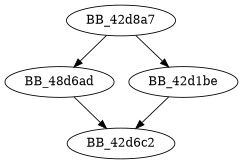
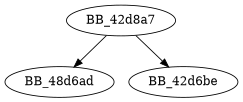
(183, 82) -> (183, 82)
(121, 144) -> none
